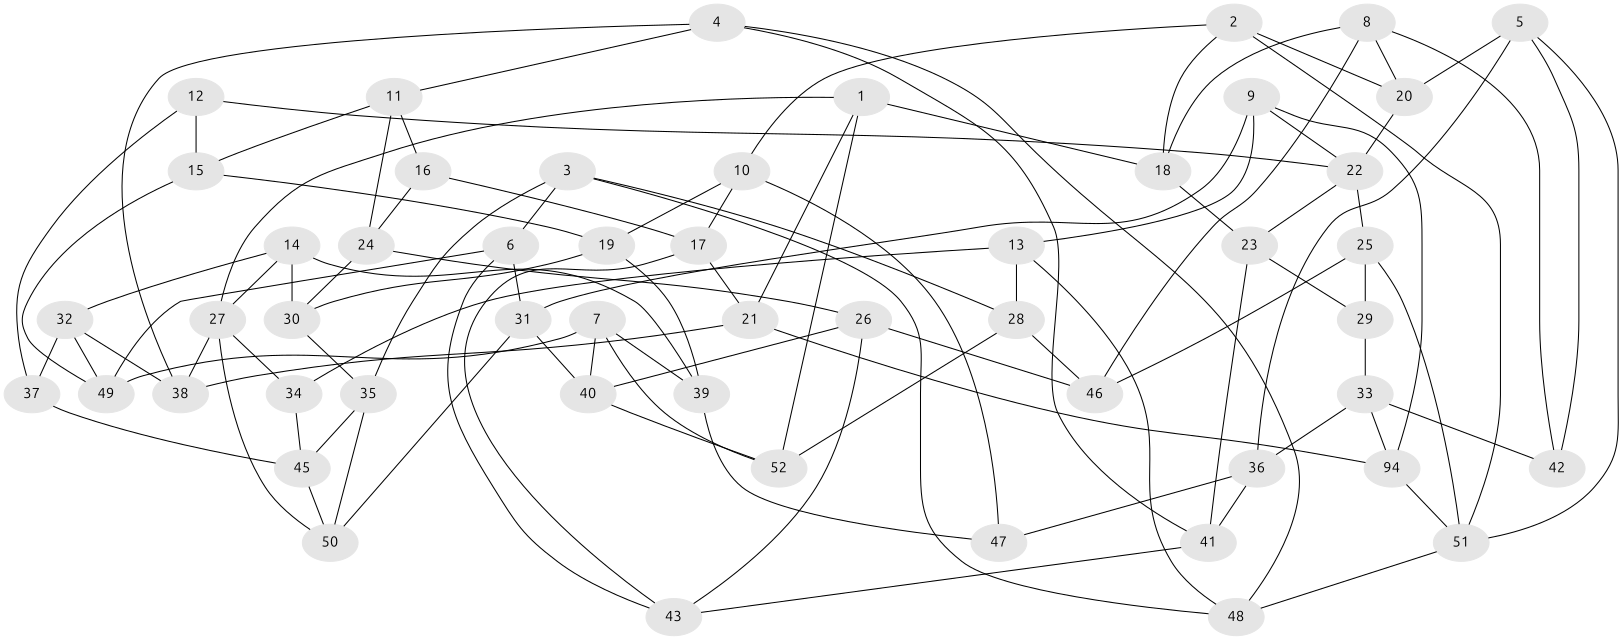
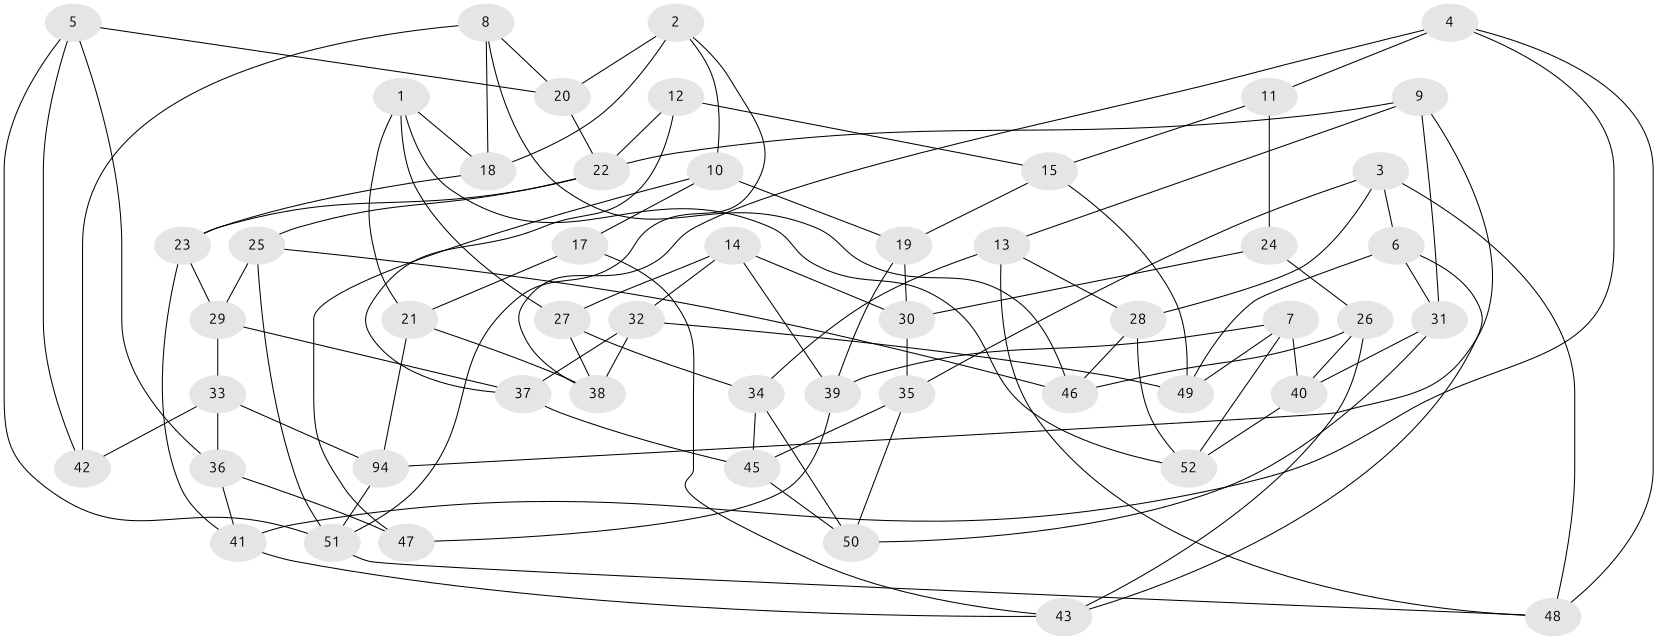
(423, 171) -> none
none -> (370, 357)
(244, 445) -> (800, 463)
